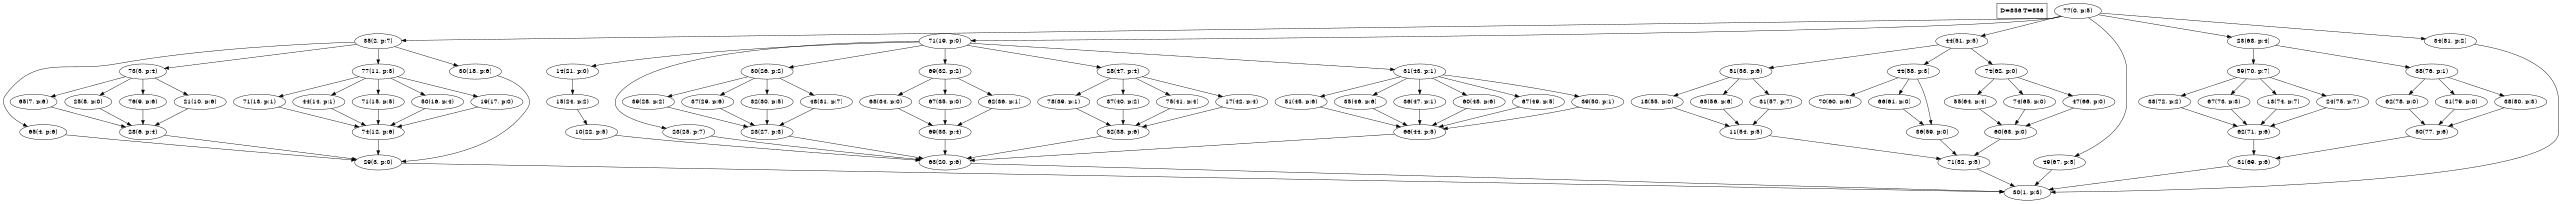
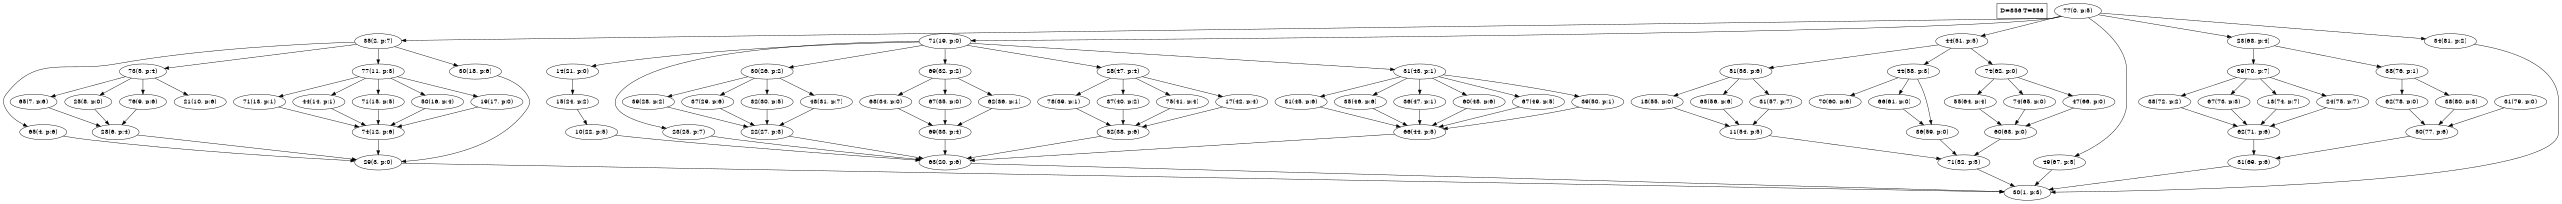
(2445, 85) -> none
(173, 116) -> none
(767, 132) -> (767, 132)
